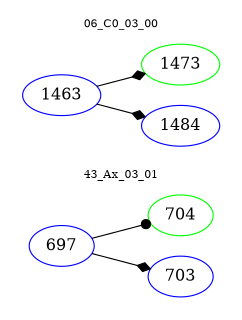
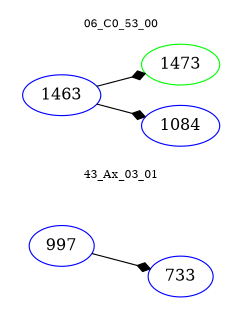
(121, 24) -> (121, 24)
(181, 126) -> (181, 126)
(181, 215) -> none
(62, 246) -> (62, 246)
(181, 277) -> (181, 277)
